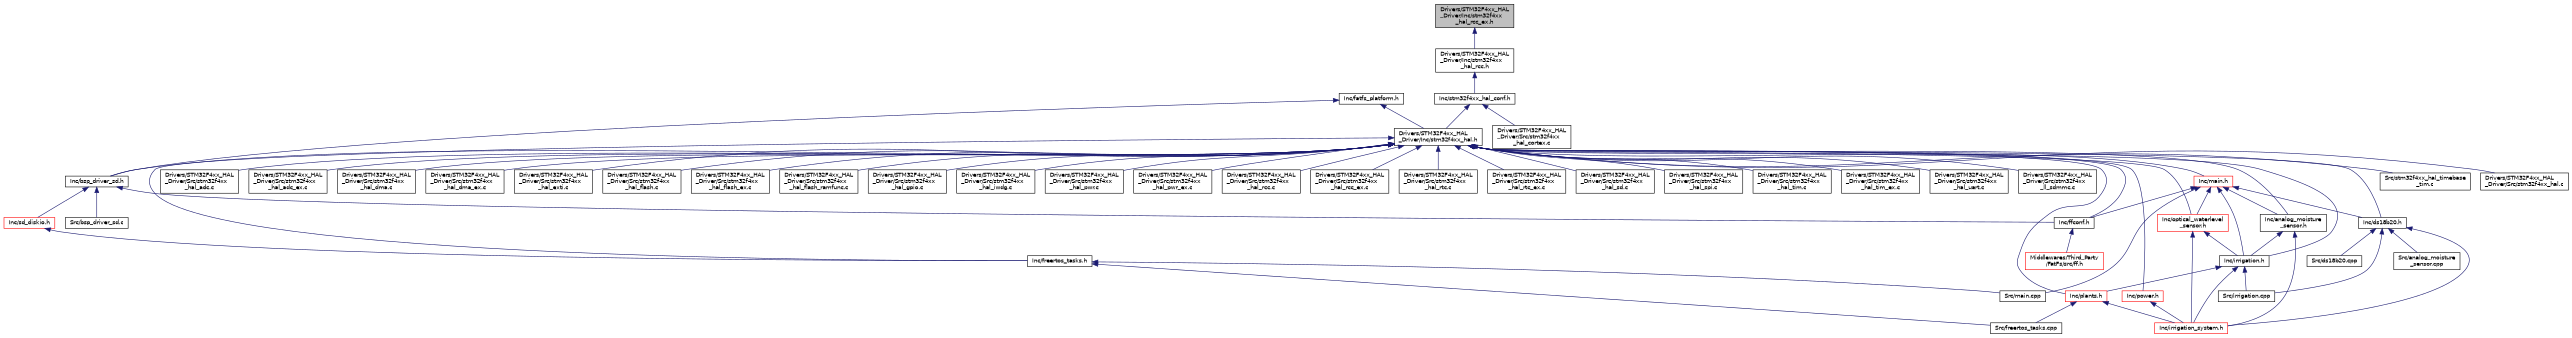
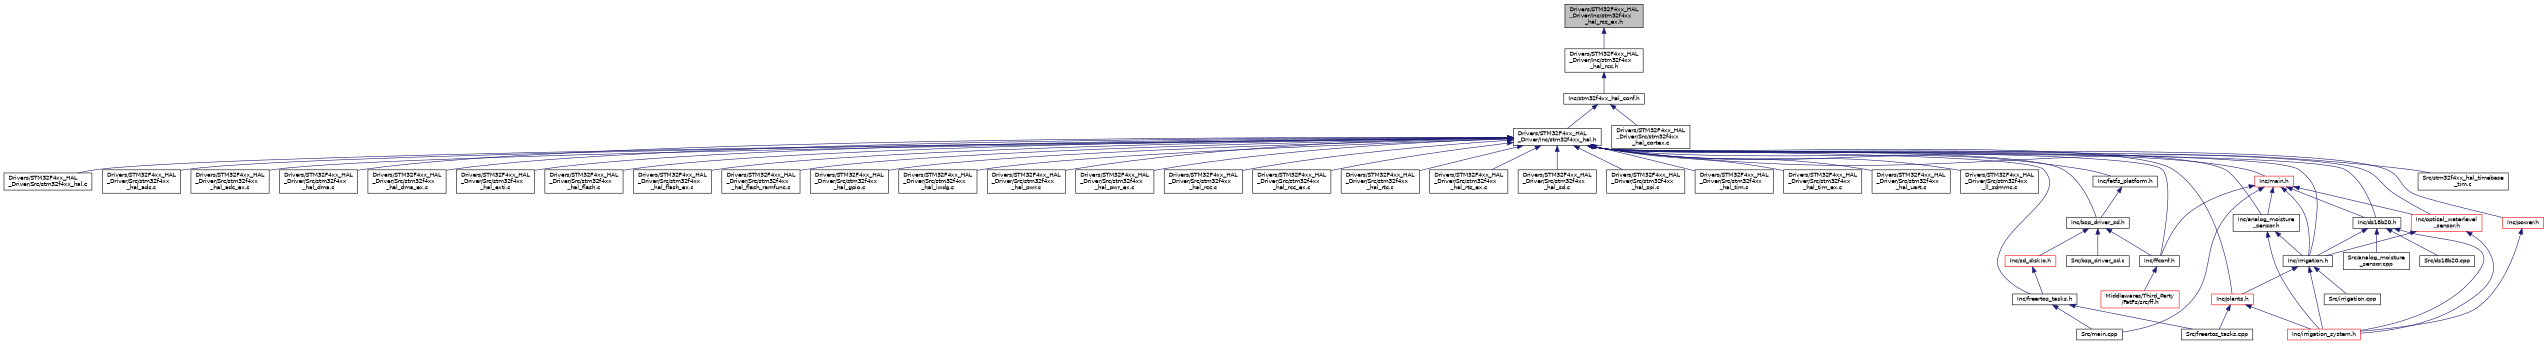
(1405, 118) -> (1853, 157)
(2341, 281) -> (2340, 243)
